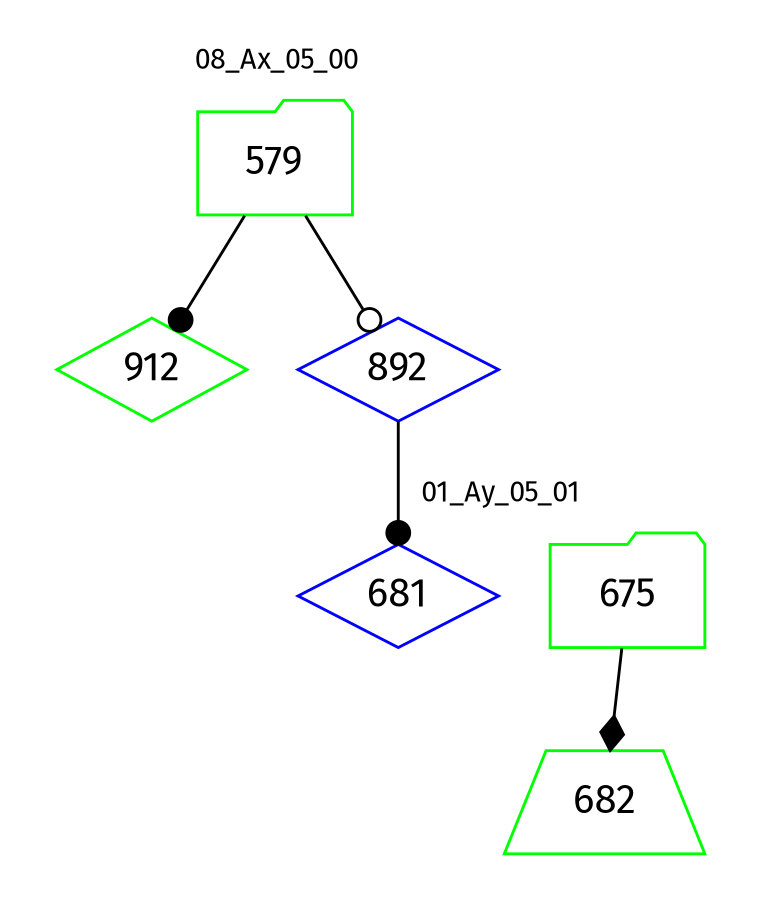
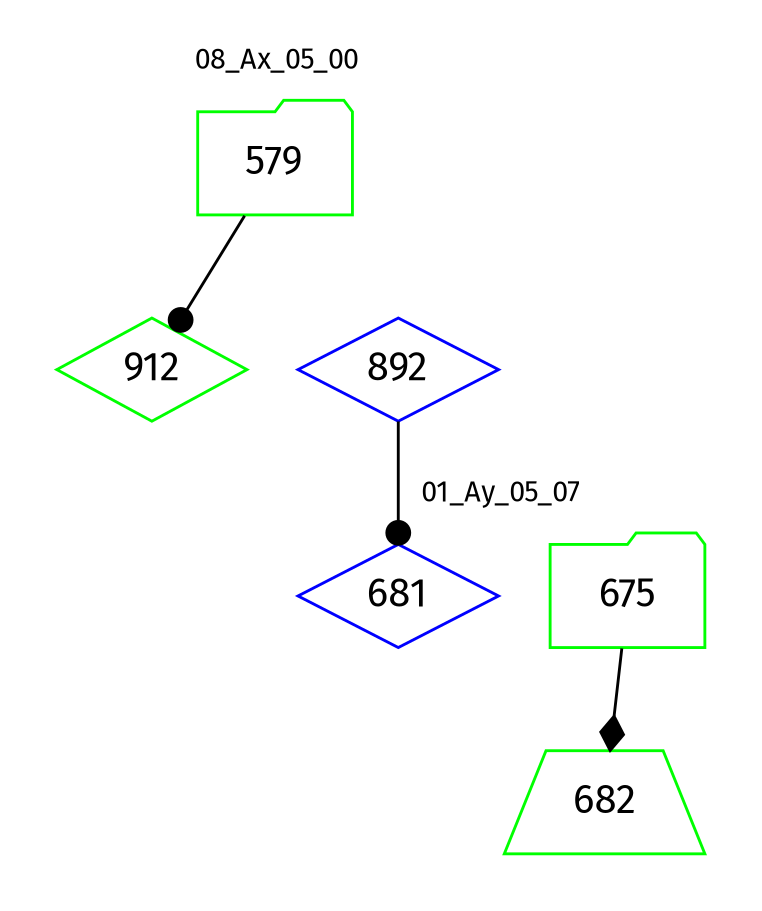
(334, 263) -> none
(501, 494) -> (501, 494)
